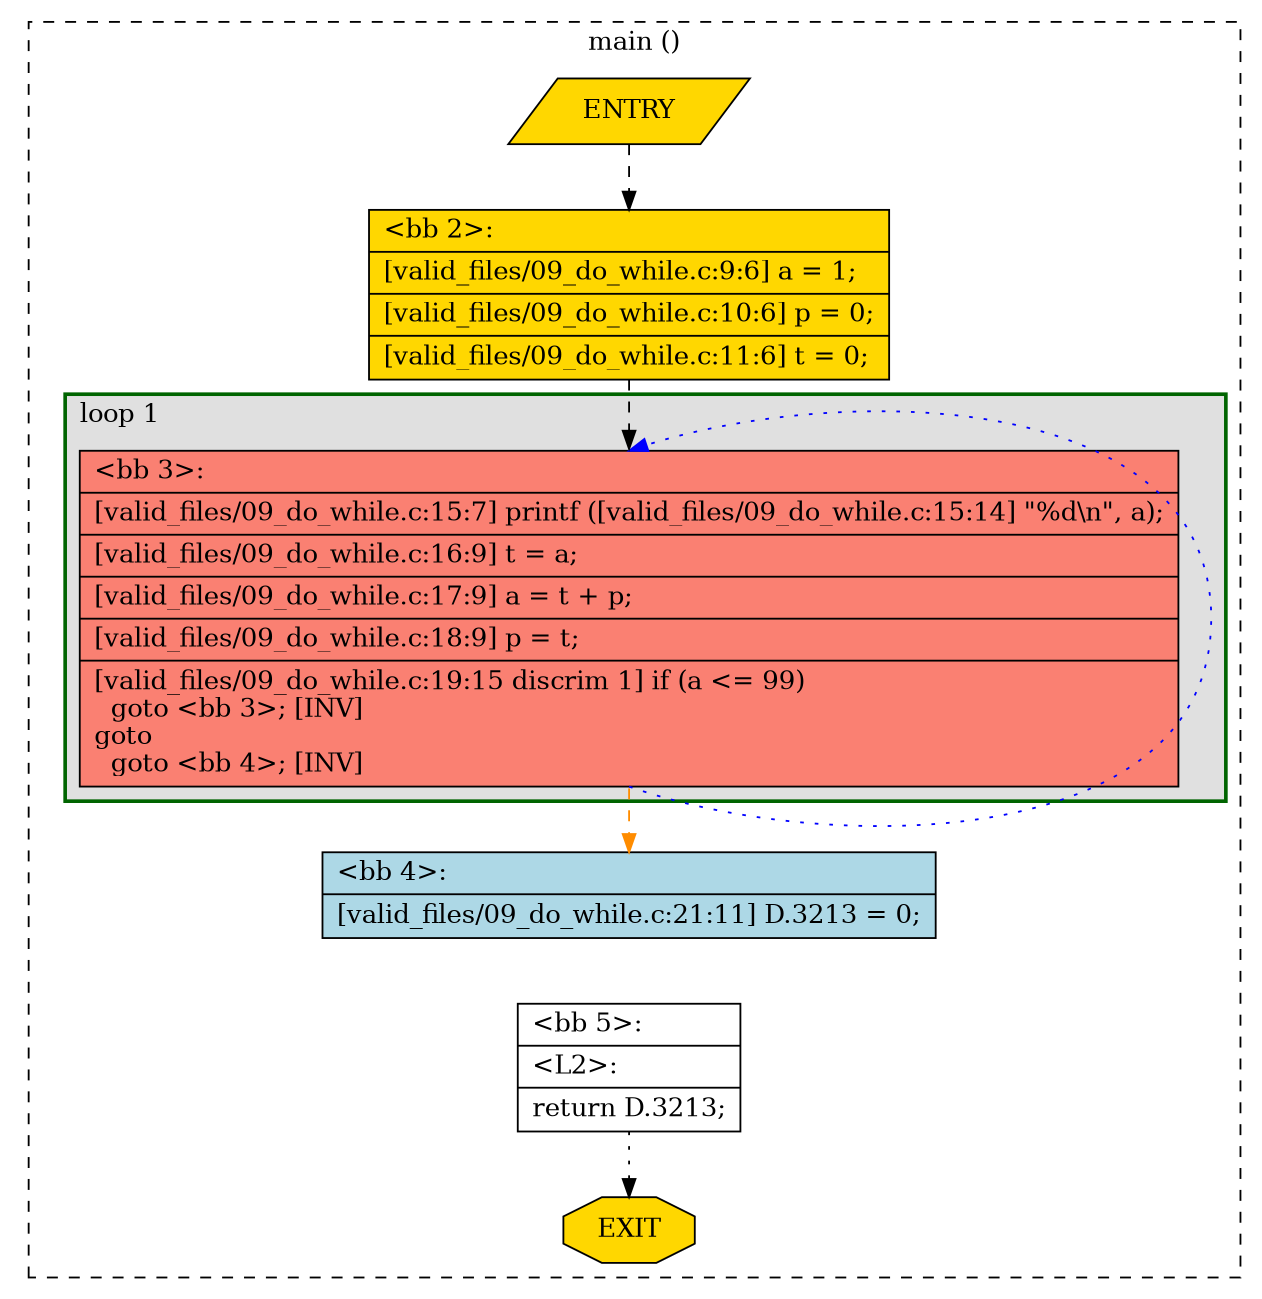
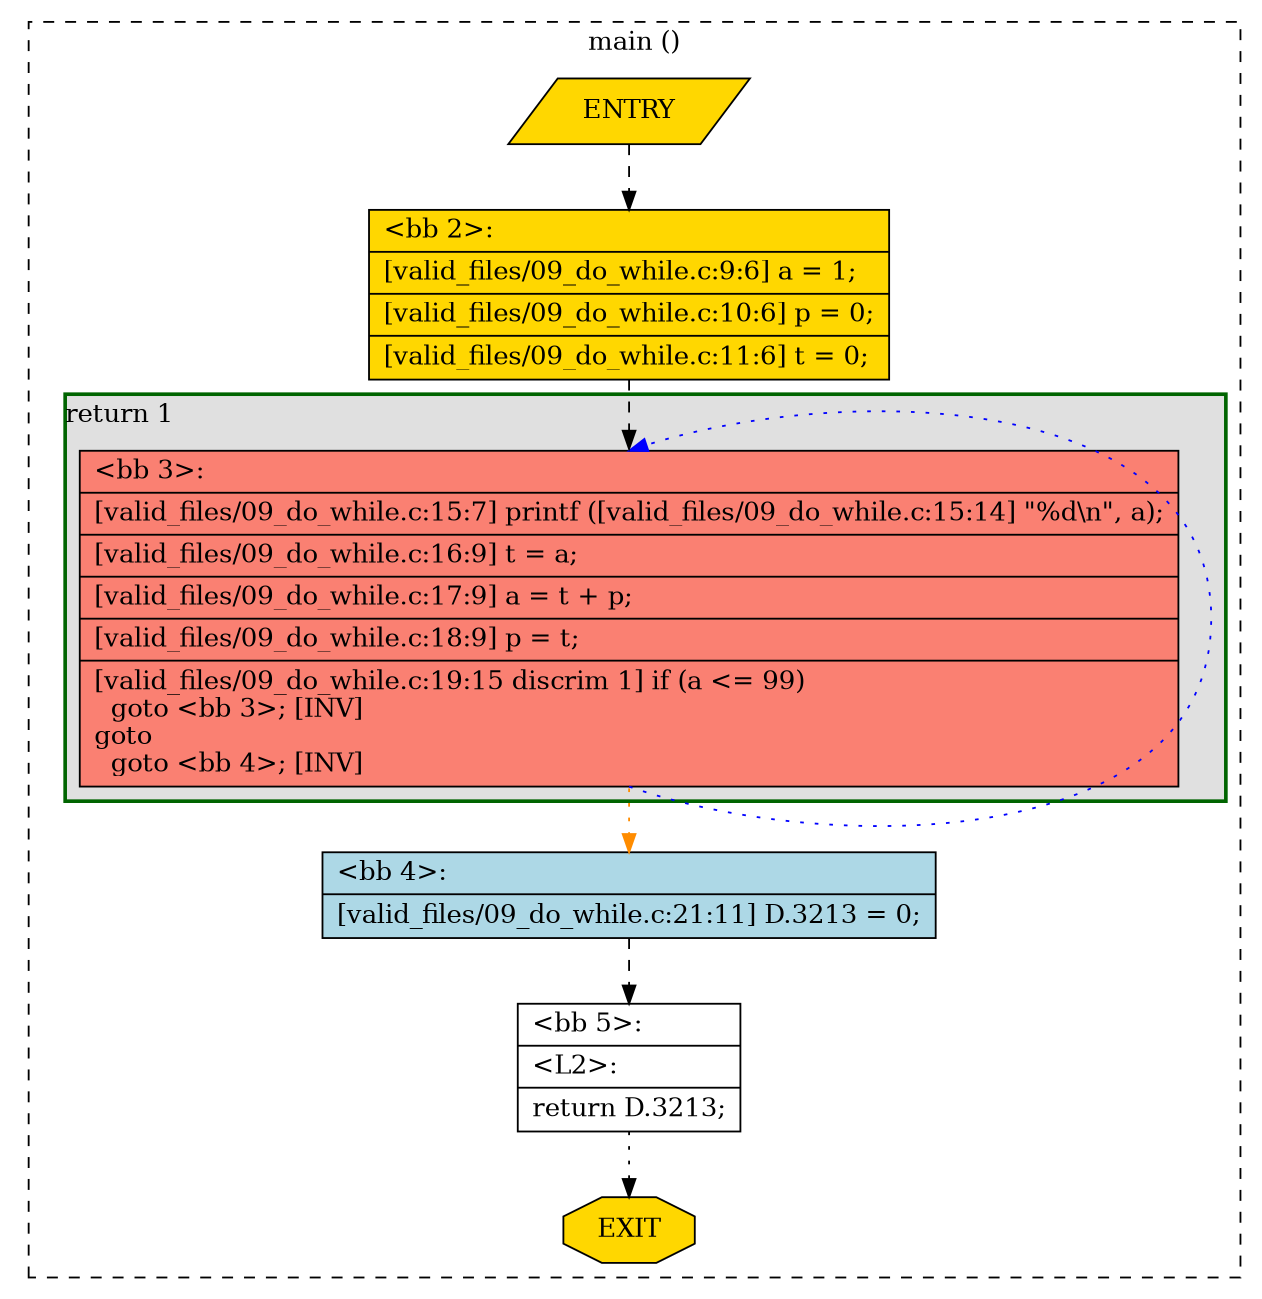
(120, 415) -> (120, 415)
(629, 812) -> (629, 812)
none -> (629, 962)
